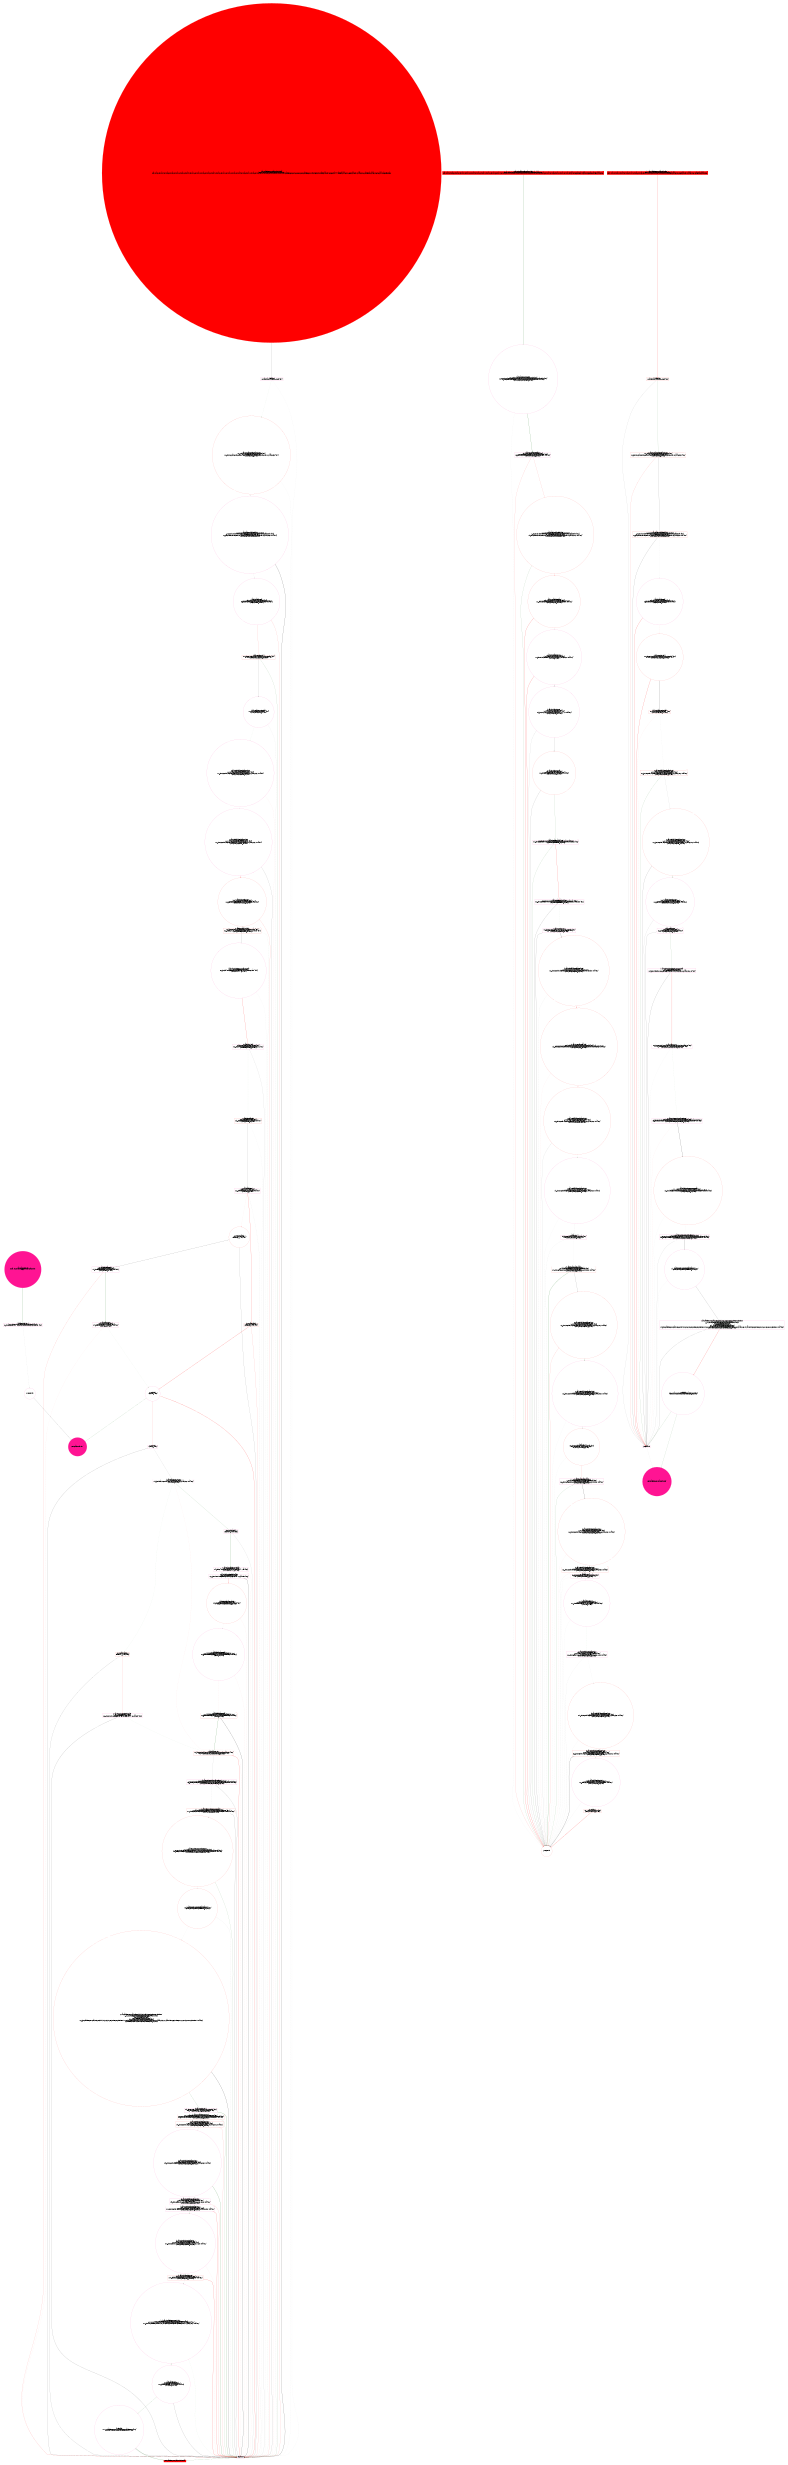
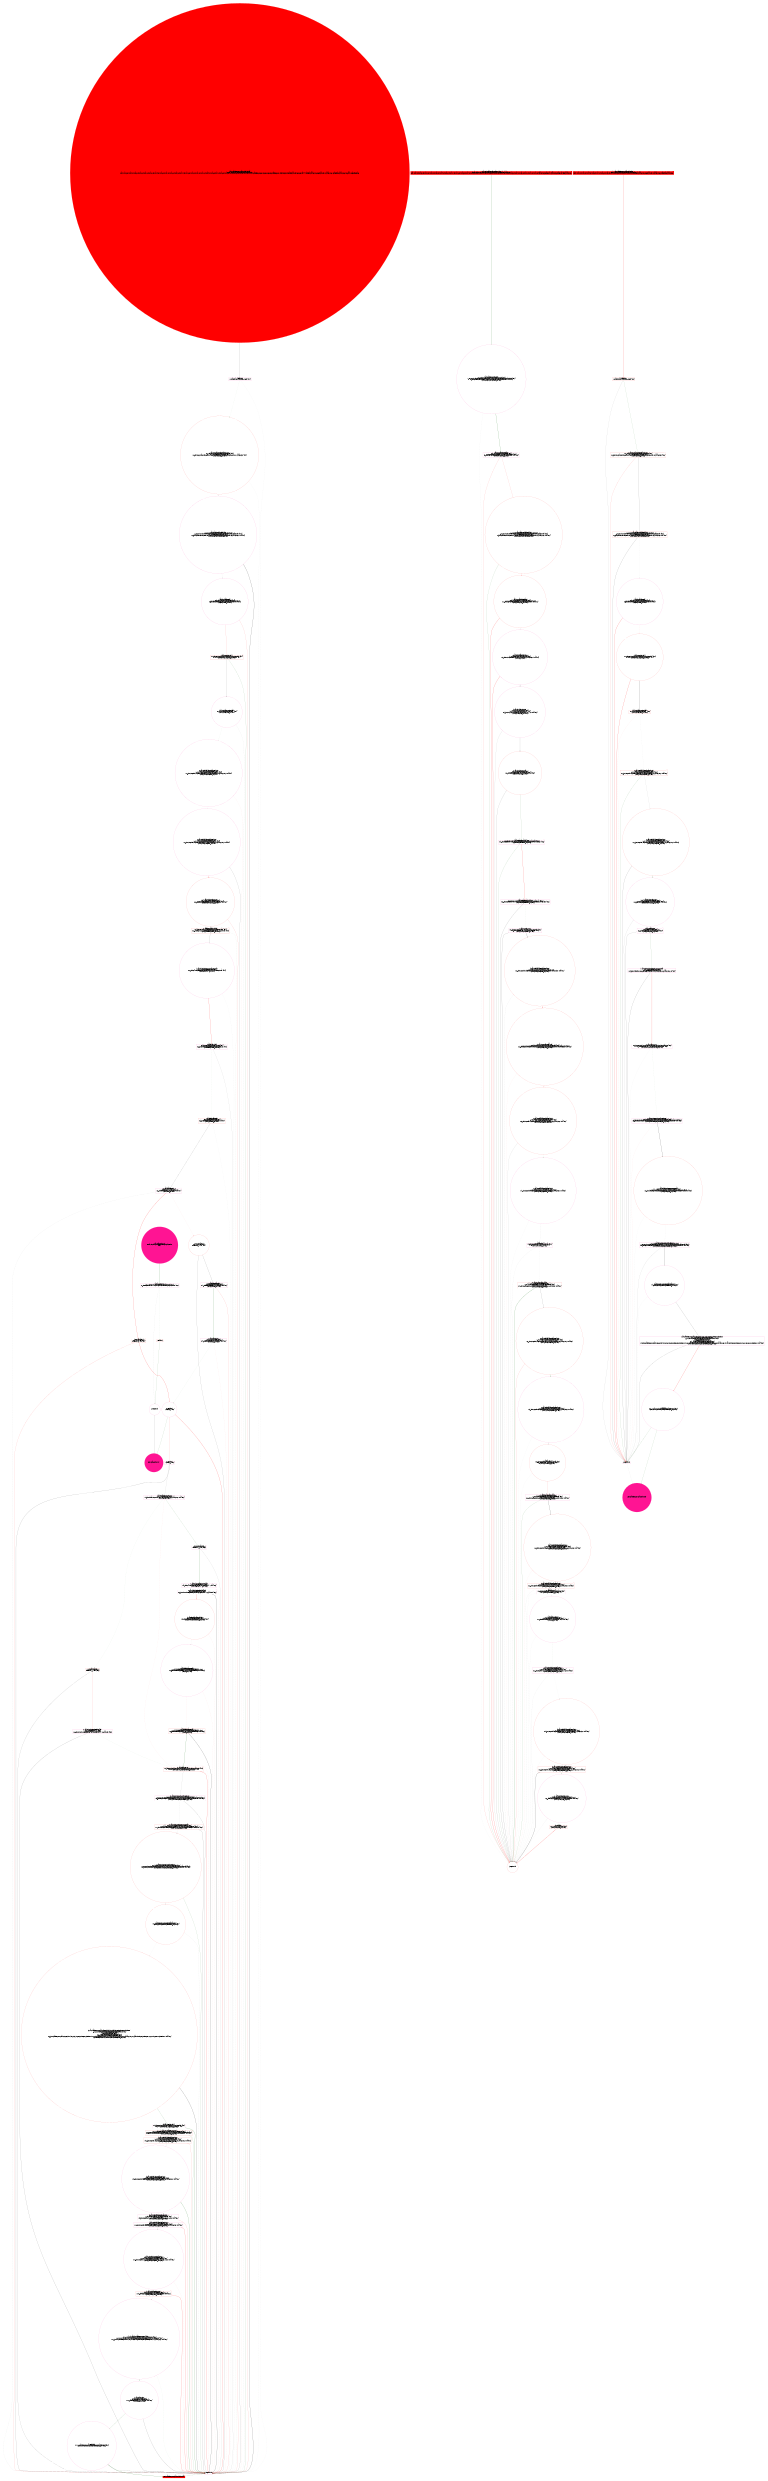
none -> (160, 1341)
